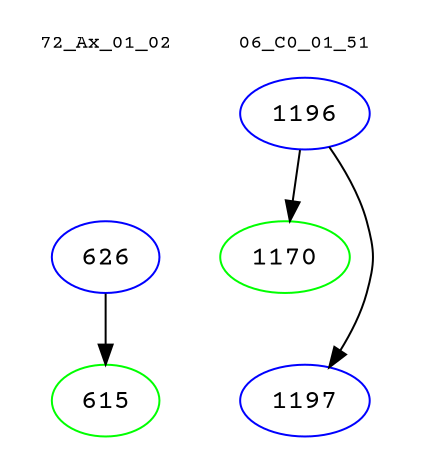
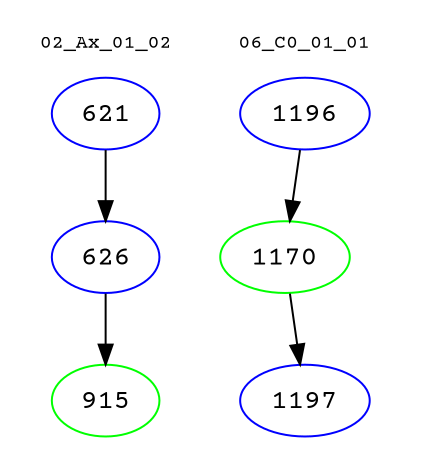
(107, 43) -> (107, 43)
(305, 43) -> (305, 43)
none -> (106, 114)
(372, 247) -> (294, 319)
(106, 401) -> (106, 401)
